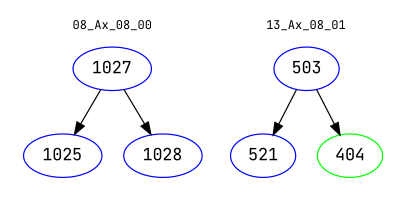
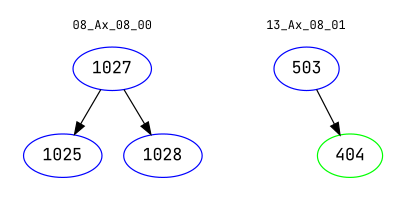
(263, 156) -> none
